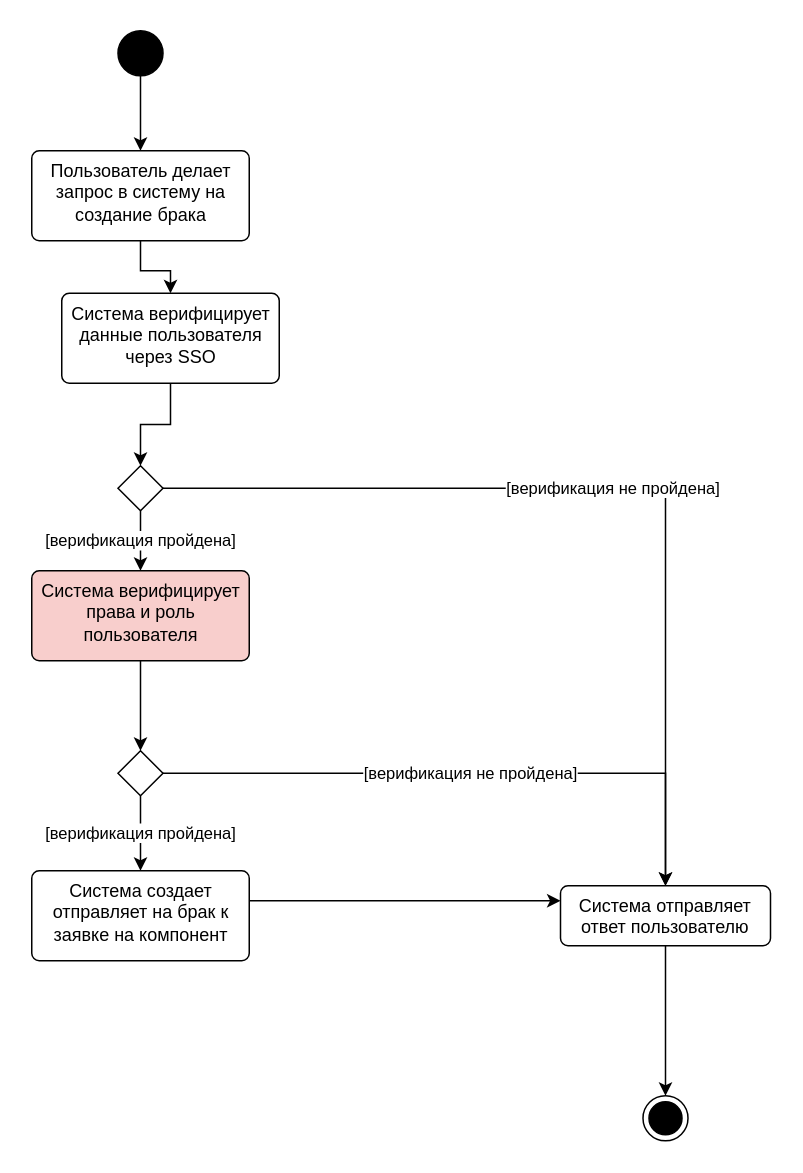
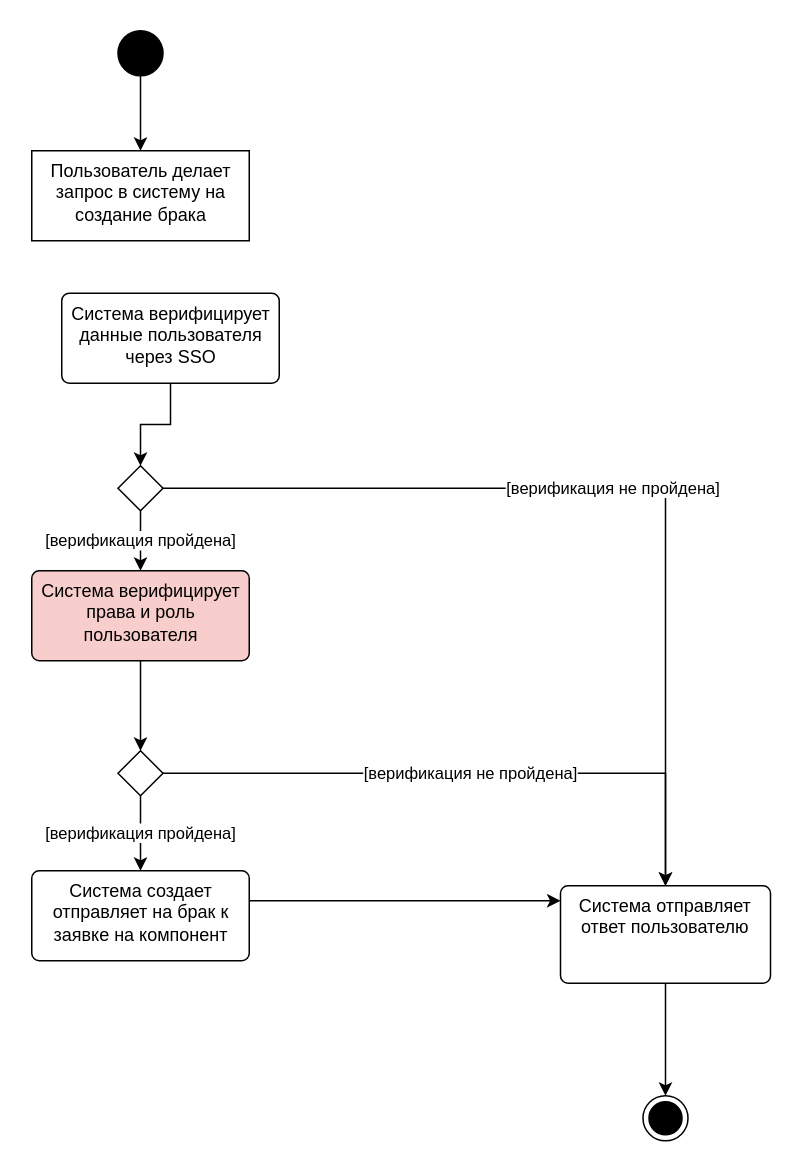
(140, 196) -> (140, 196)
(146, 271) -> none
(665, 916) -> (665, 935)
